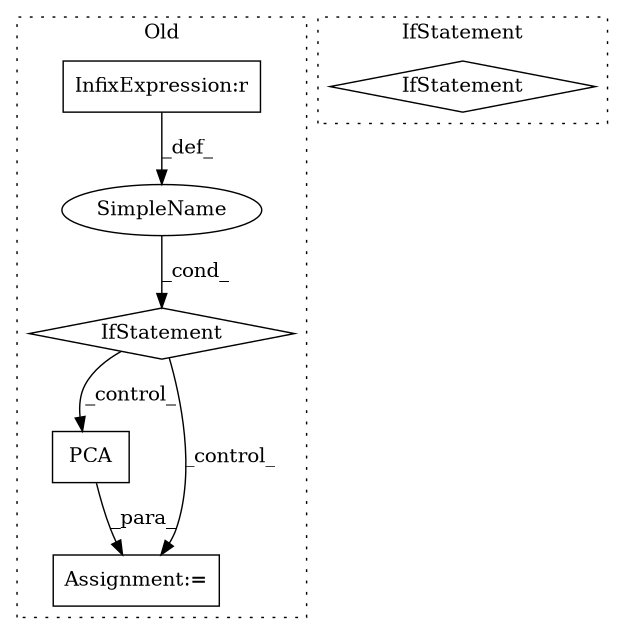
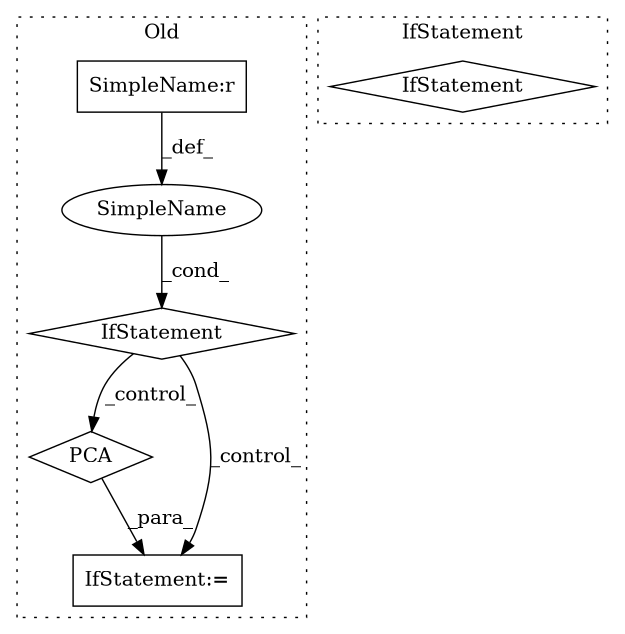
(162, 87) -> (162, 87)
(91, 457) -> (91, 457)
(136, 581) -> (158, 581)
